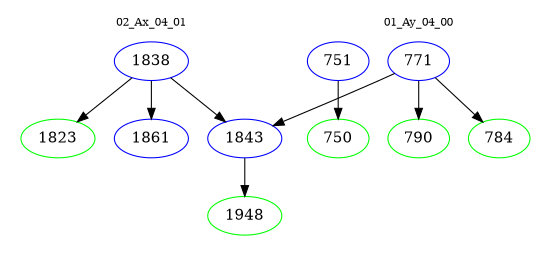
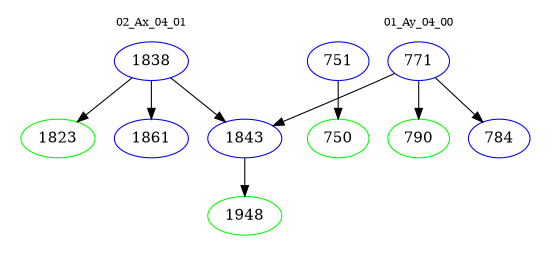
(499, 138) -> (499, 138)
